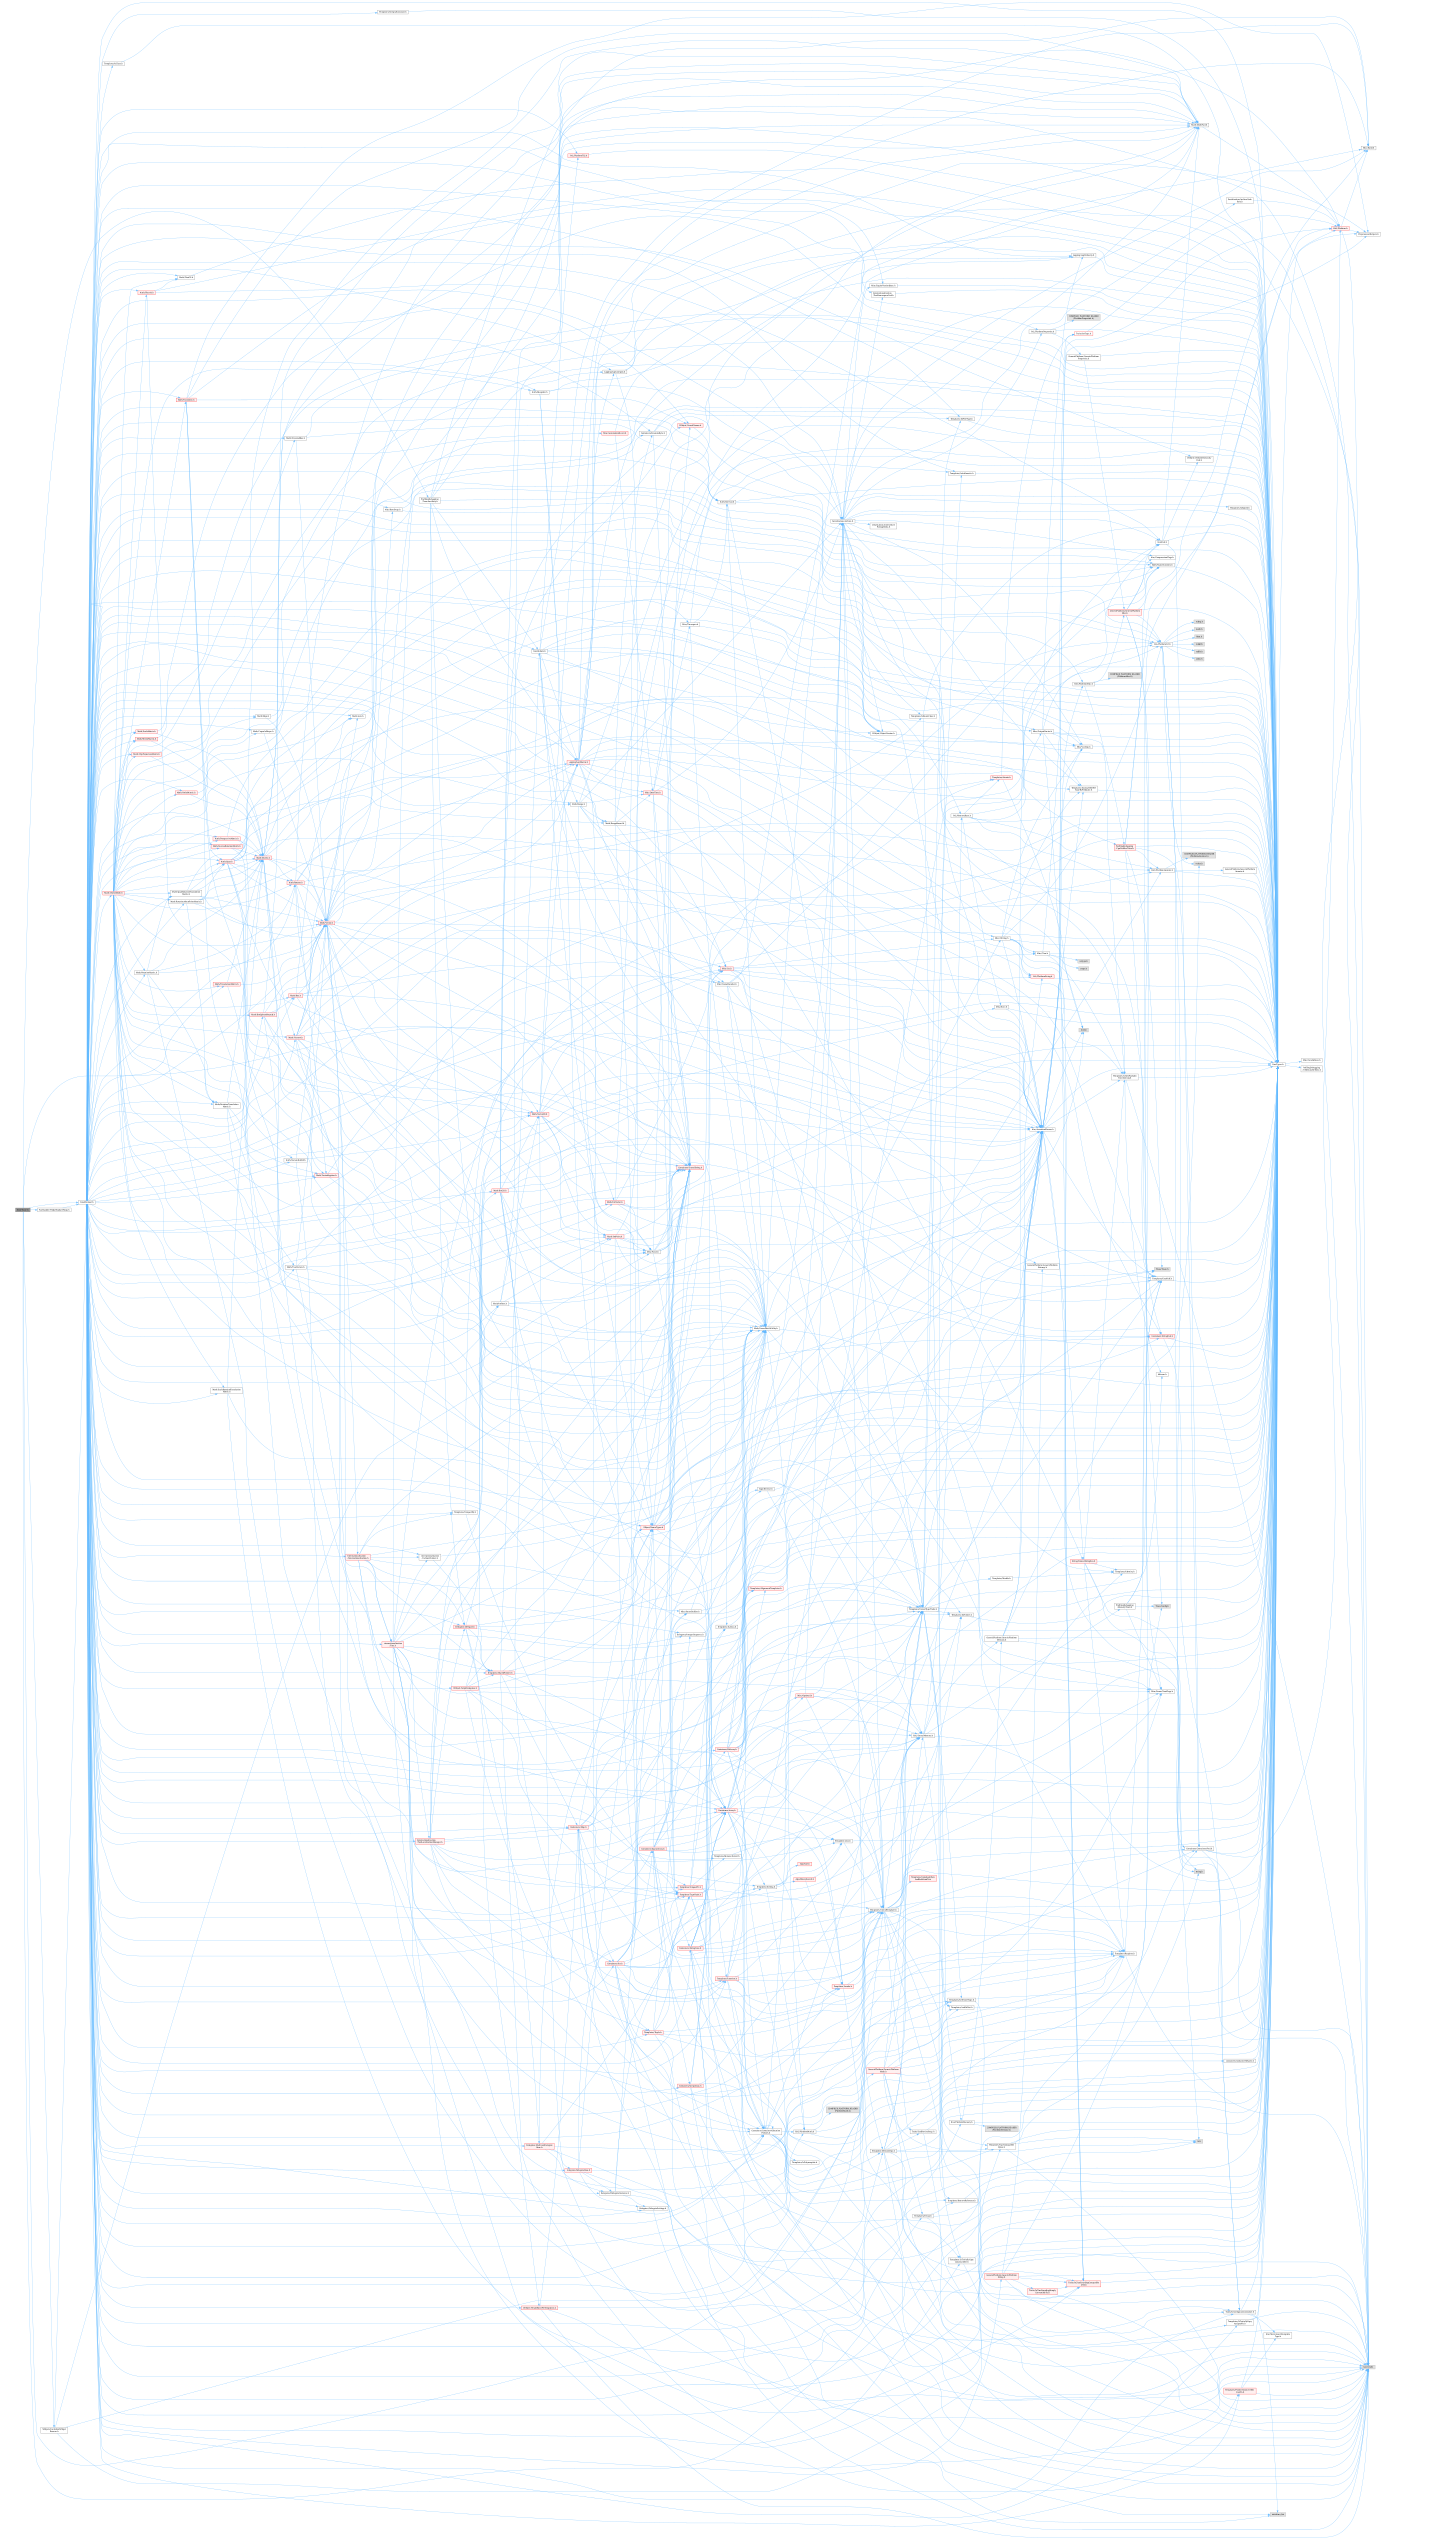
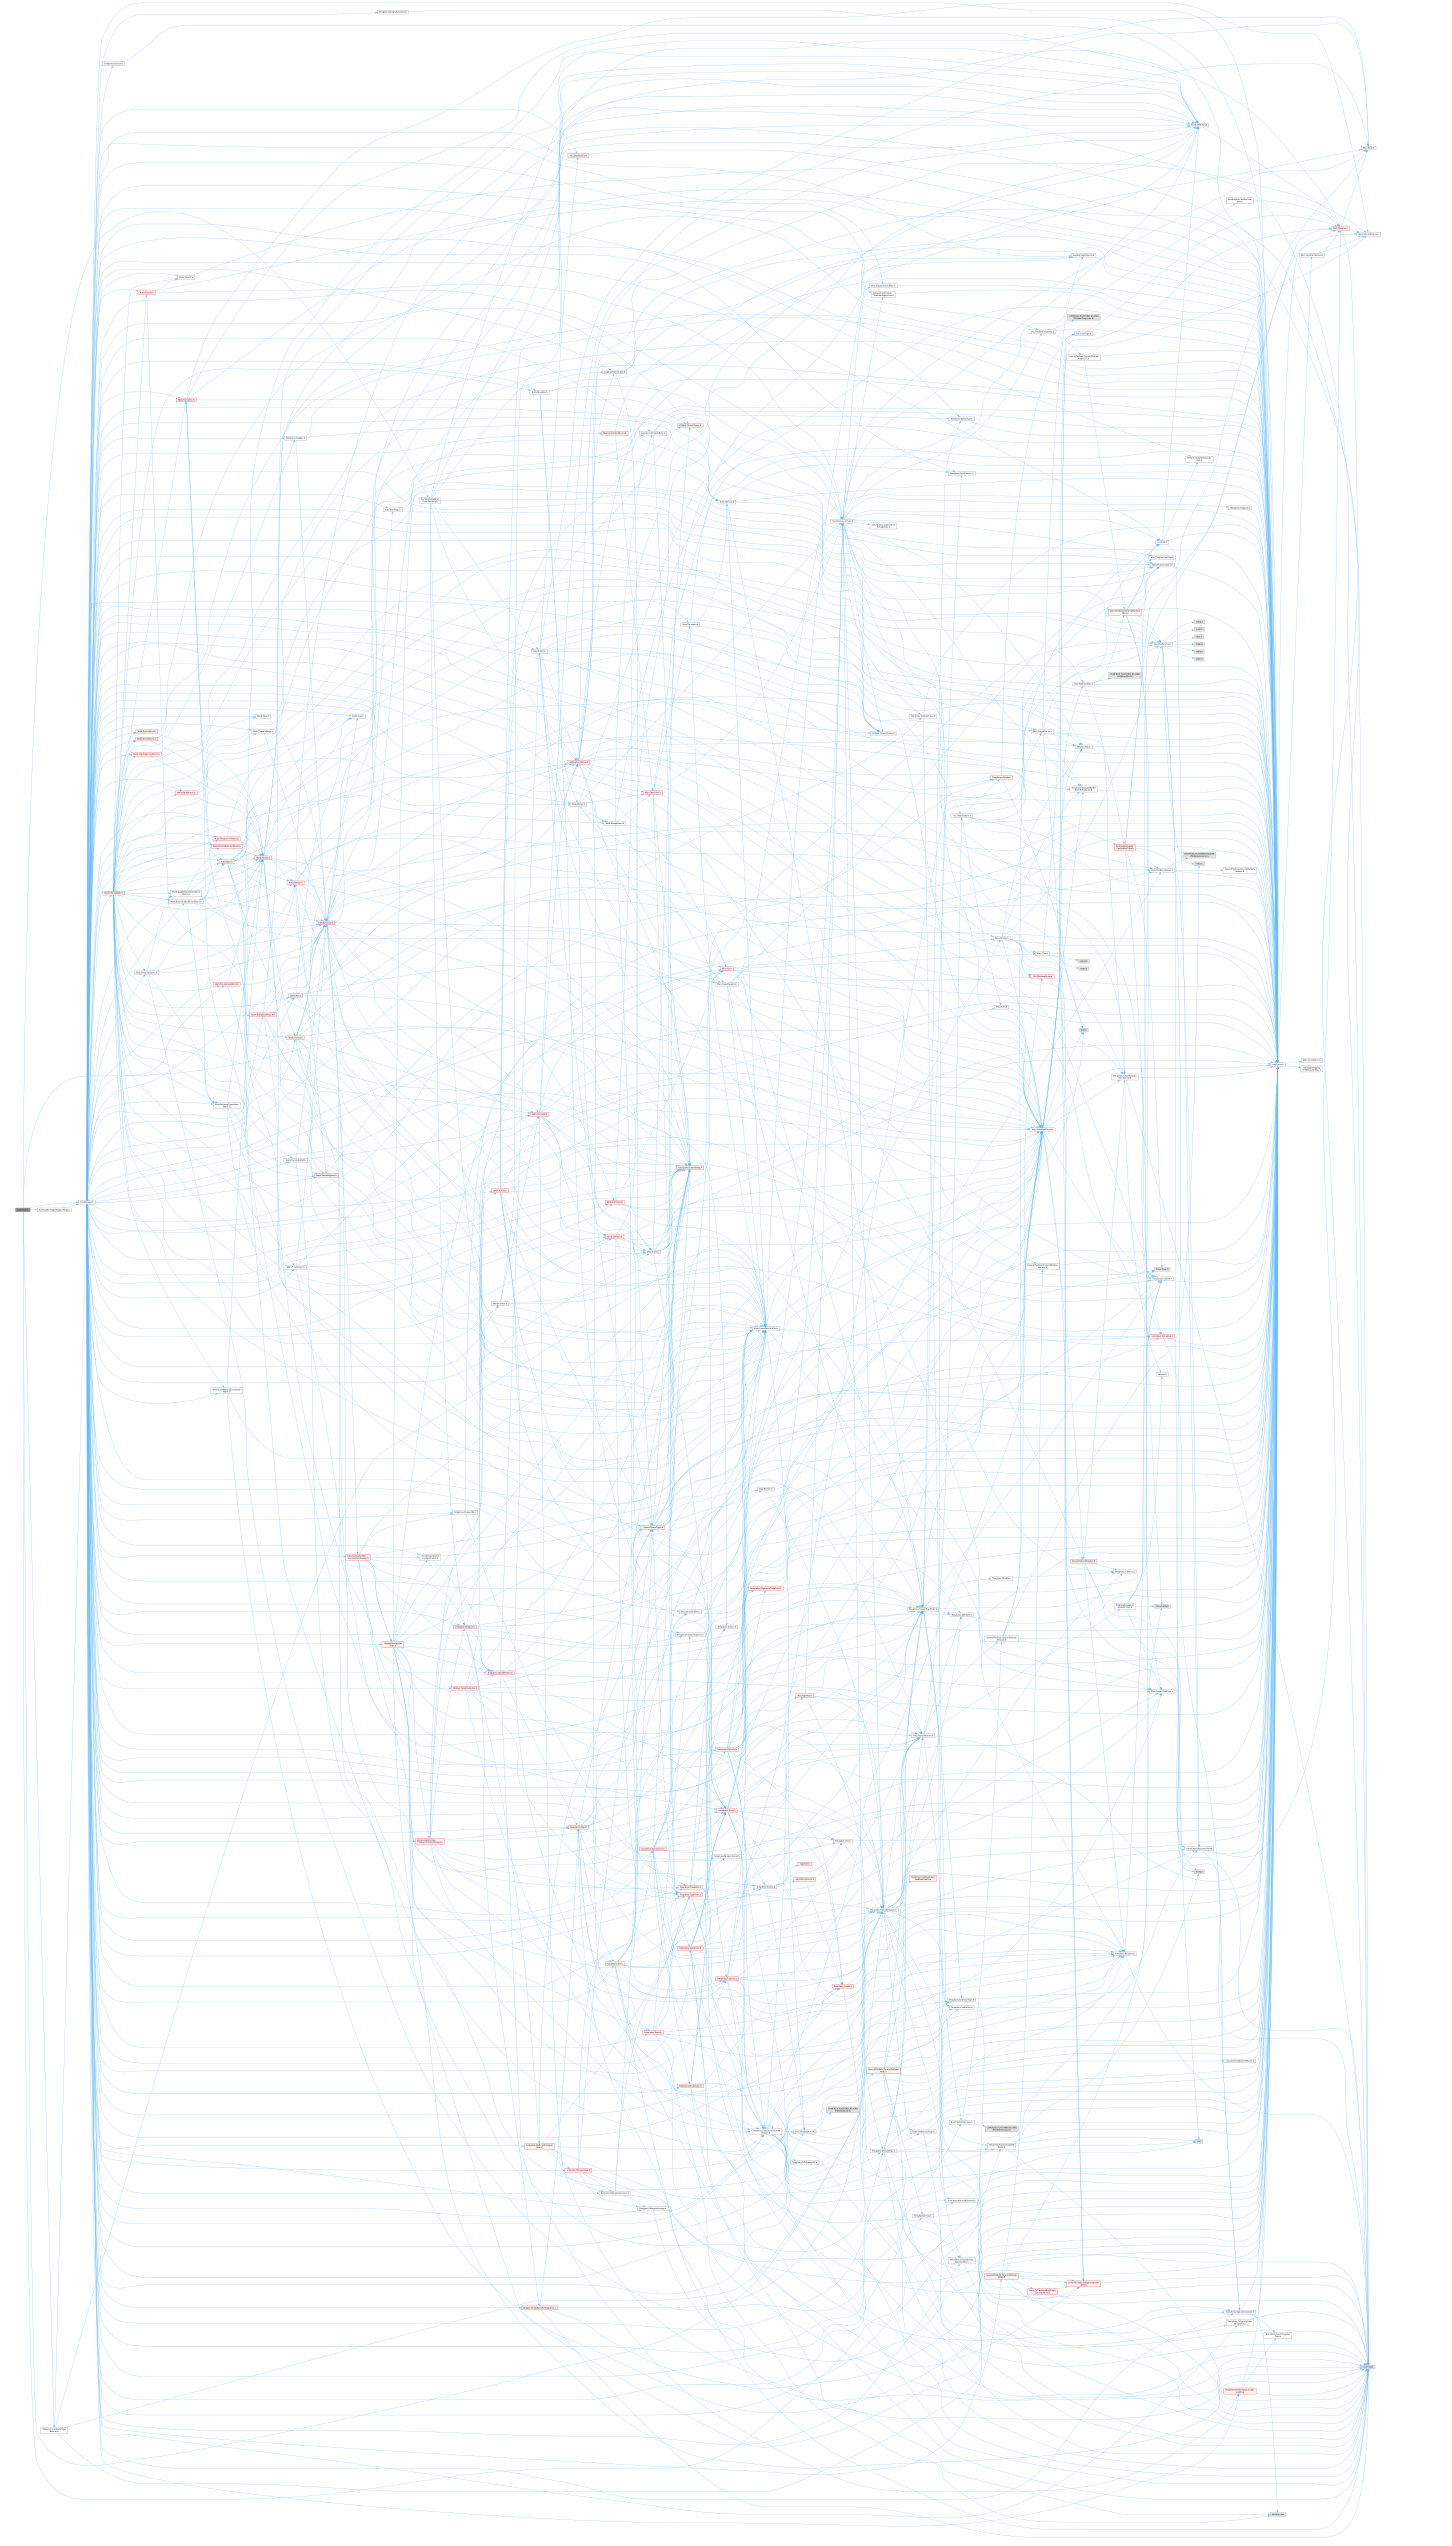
none -> (1312, 255)
